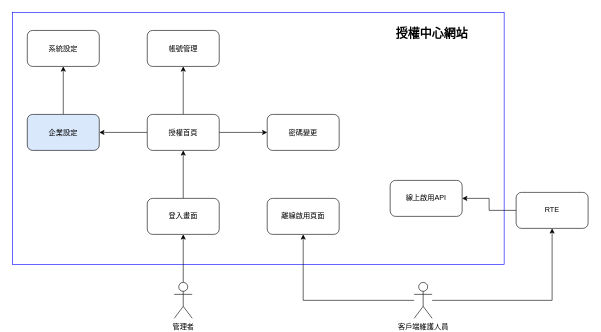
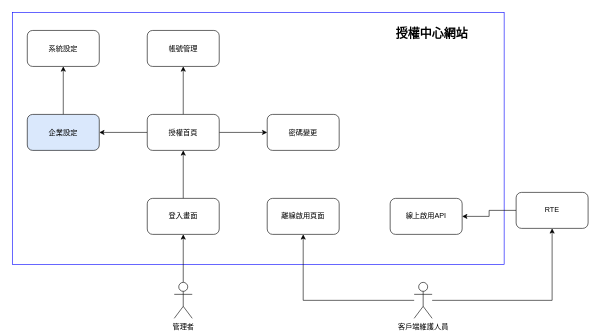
(426, 198) -> (426, 216)
